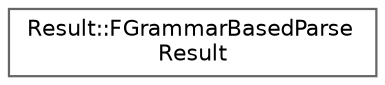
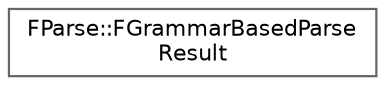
(193, 43) -> (193, 43)
